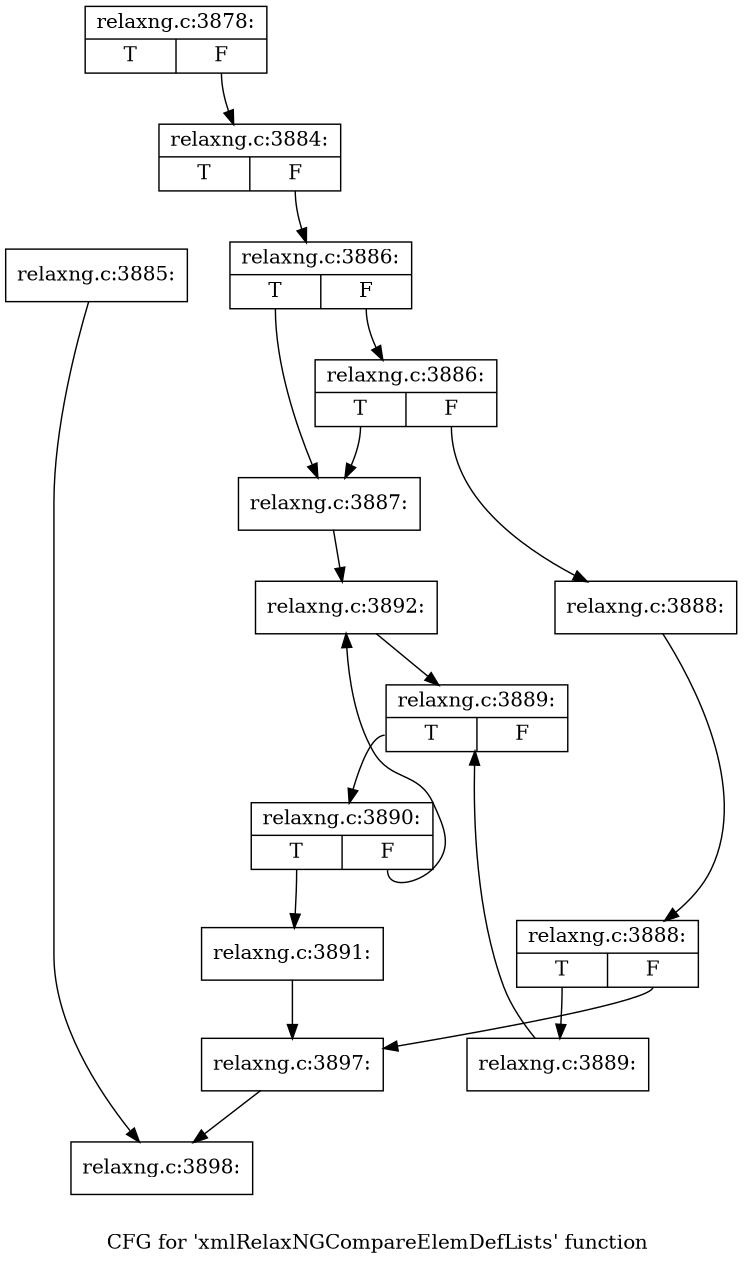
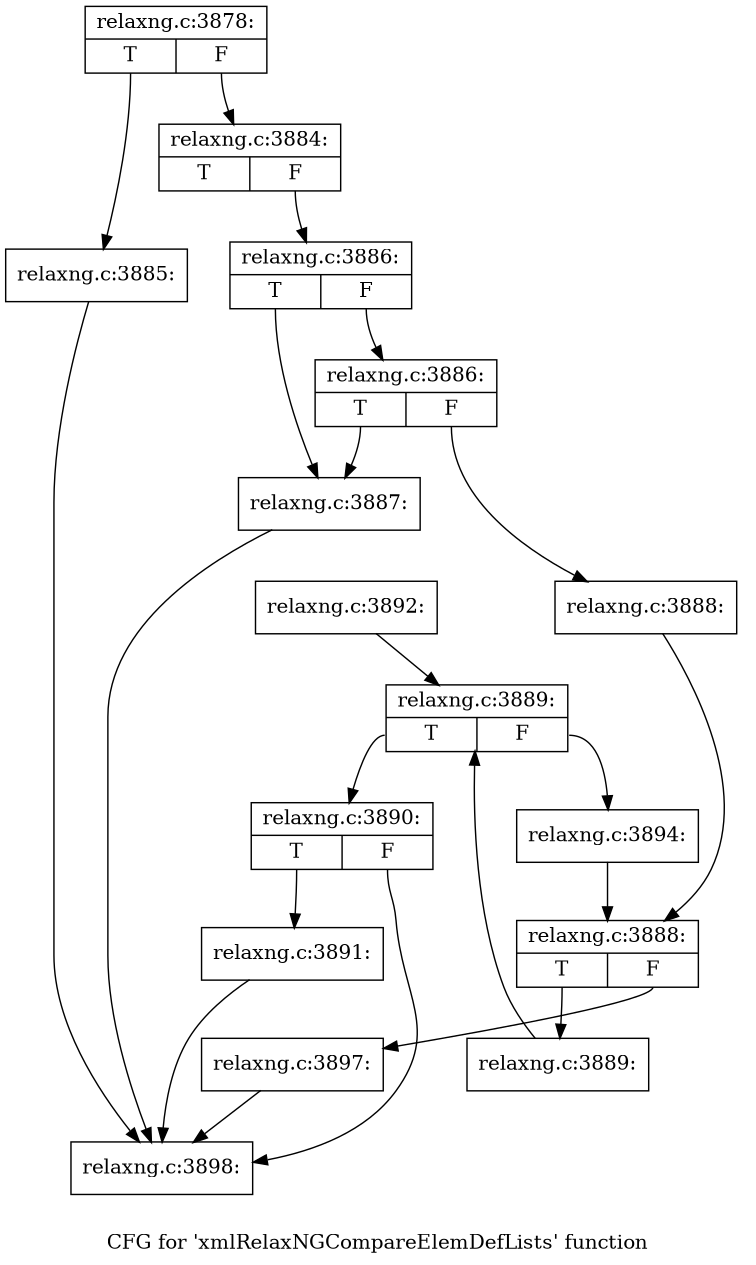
none -> (123, 155)
(337, 549) -> (108, 795)
(413, 781) -> (414, 1055)
none -> (608, 836)
(292, 1002) -> (187, 1042)
